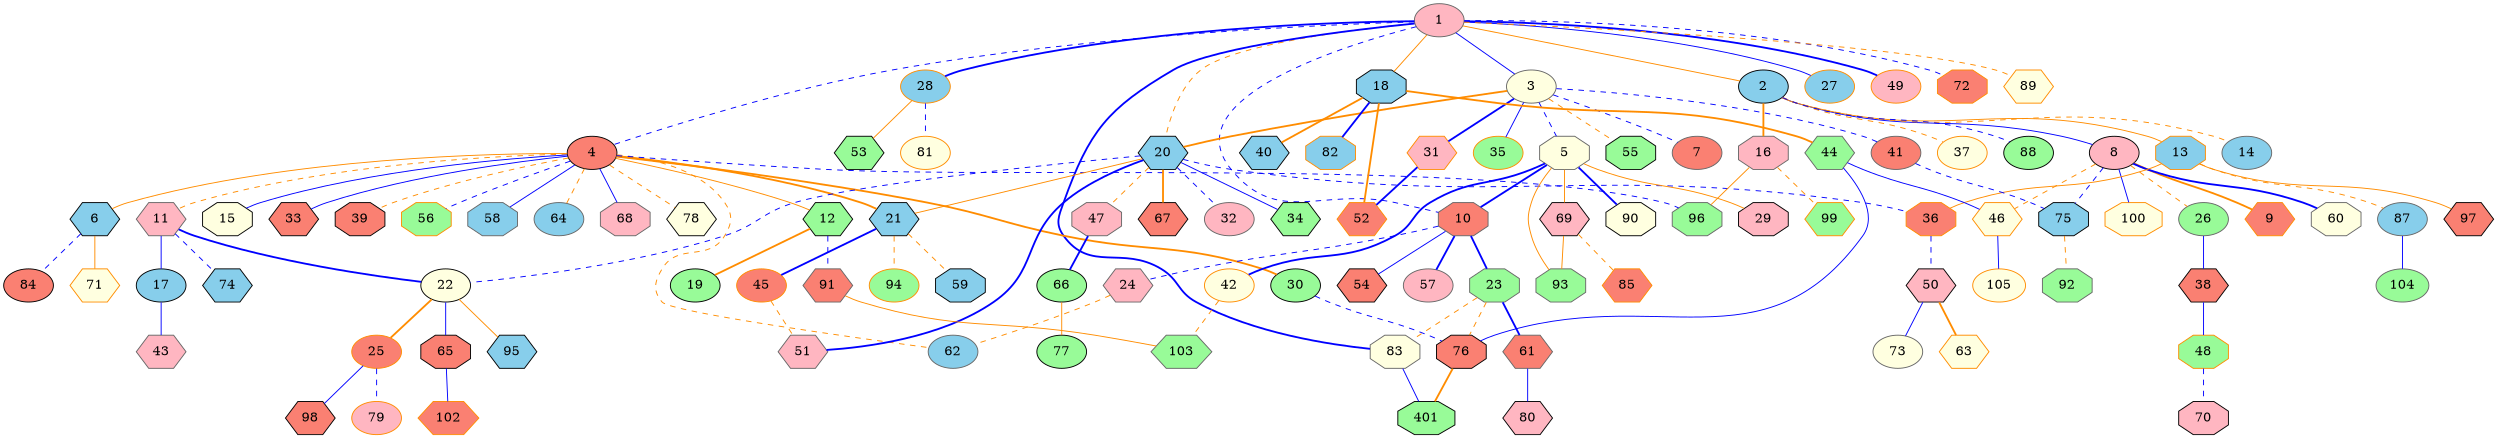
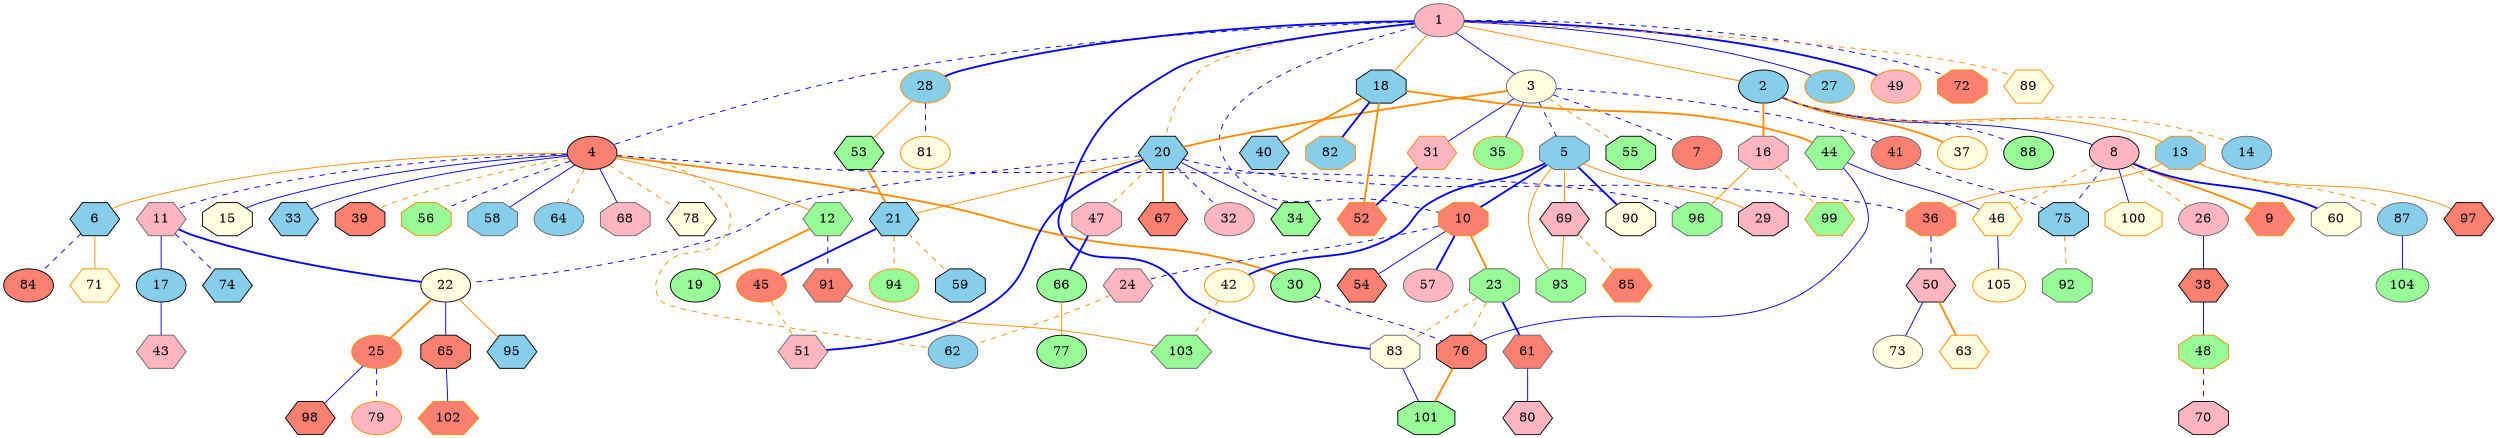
(1481, 120) -> (1481, 120)
(1900, 127) -> (1900, 127)
(1564, 153) -> (1564, 153)
(371, 168) -> (371, 168)
(807, 188) -> (874, 181)
(294, 219) -> (294, 219)
(828, 219) -> (828, 219)
(1463, 219) -> (1463, 219)
(2204, 219) -> (2204, 219)
(1479, 252) -> (1479, 252)
(1426, 418) -> (1426, 418)
